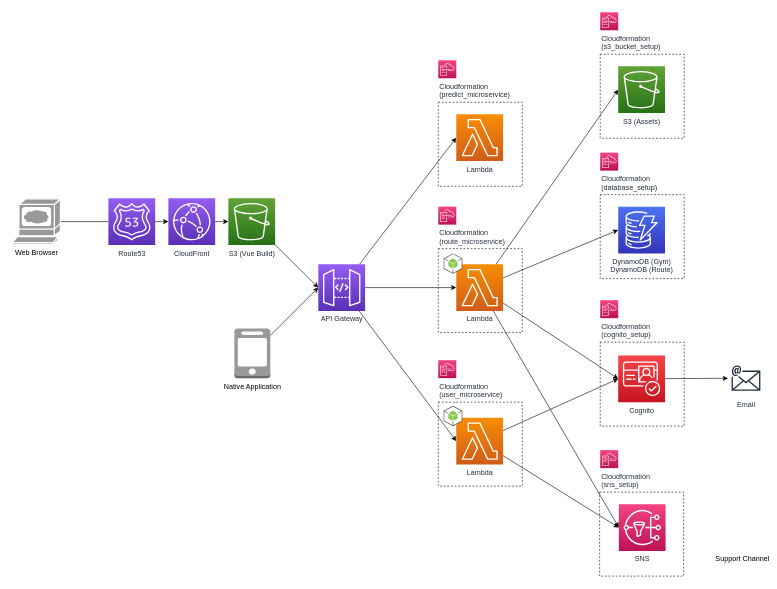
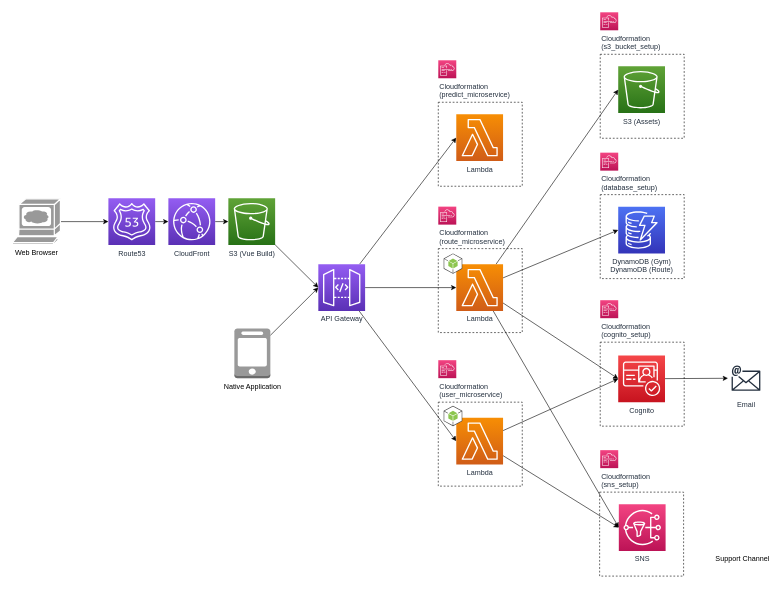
(104, 222) -> (102, 222)
